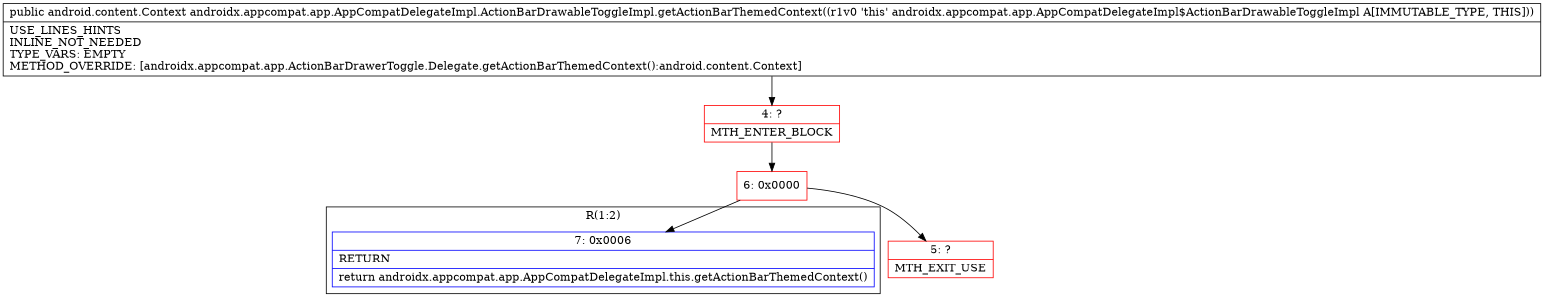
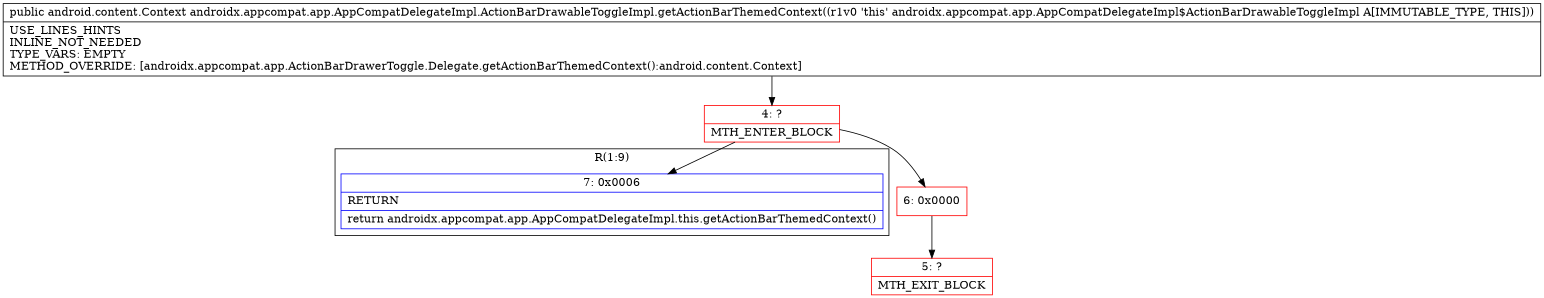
(707, 214) -> (705, 156)
(603, 216) -> (612, 158)
(941, 268) -> (932, 285)
